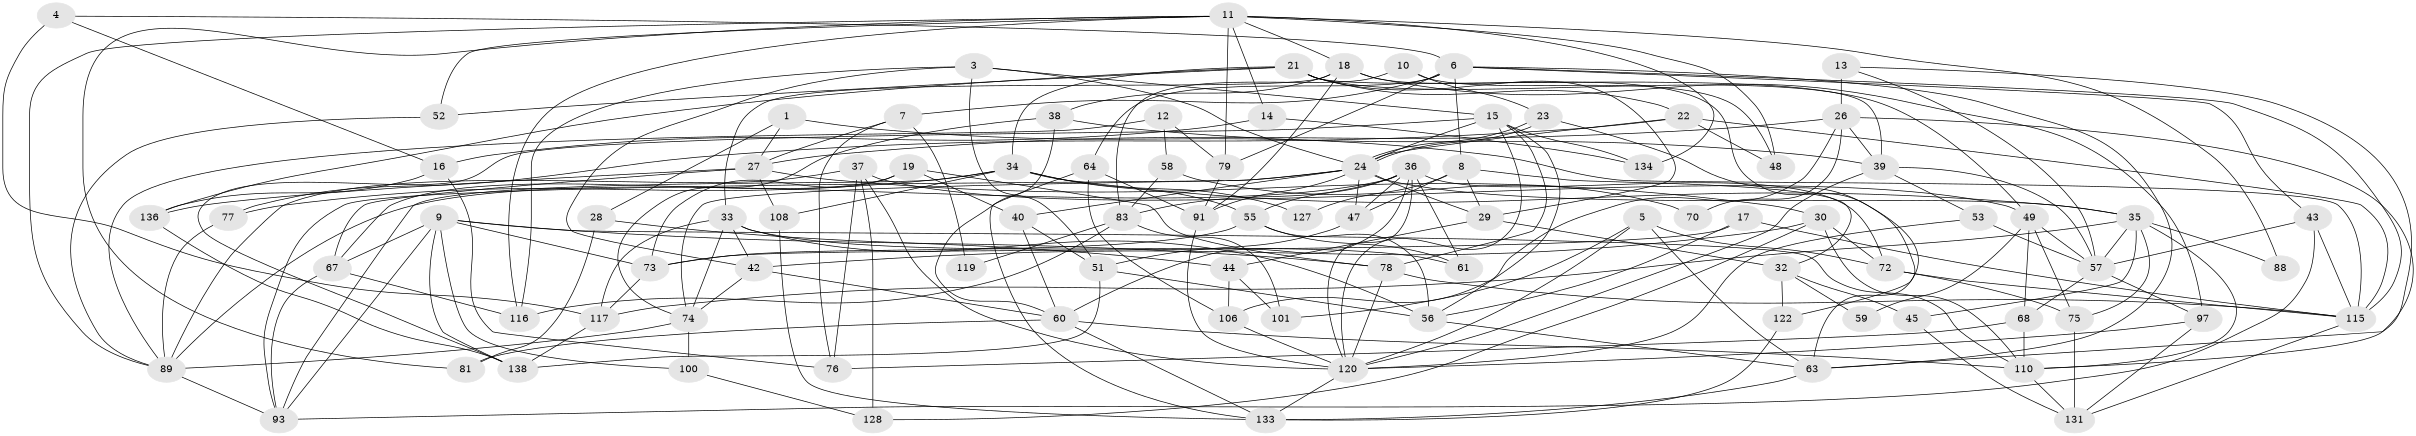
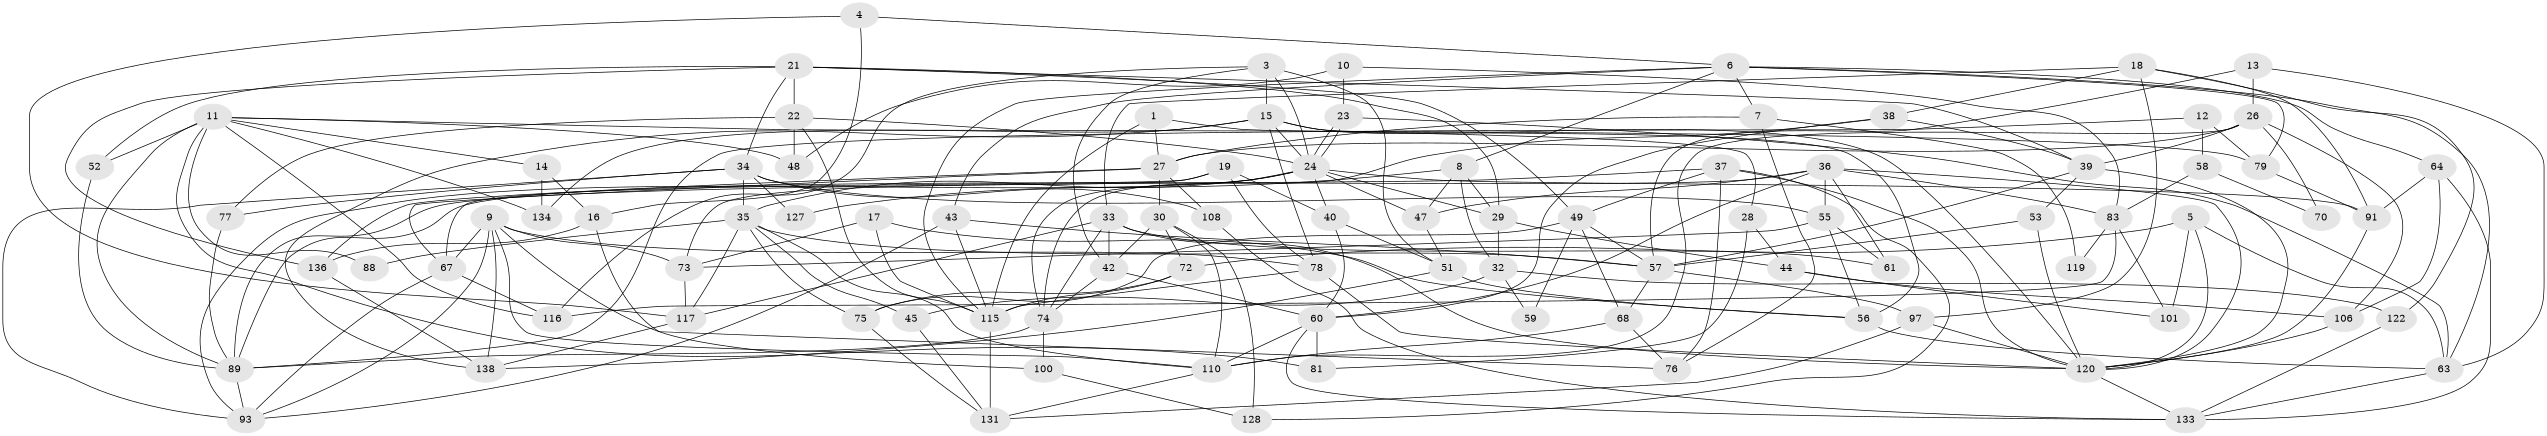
(1275, 35) -> none
(1668, 183) -> none
(1081, 242) -> (1489, 327)
